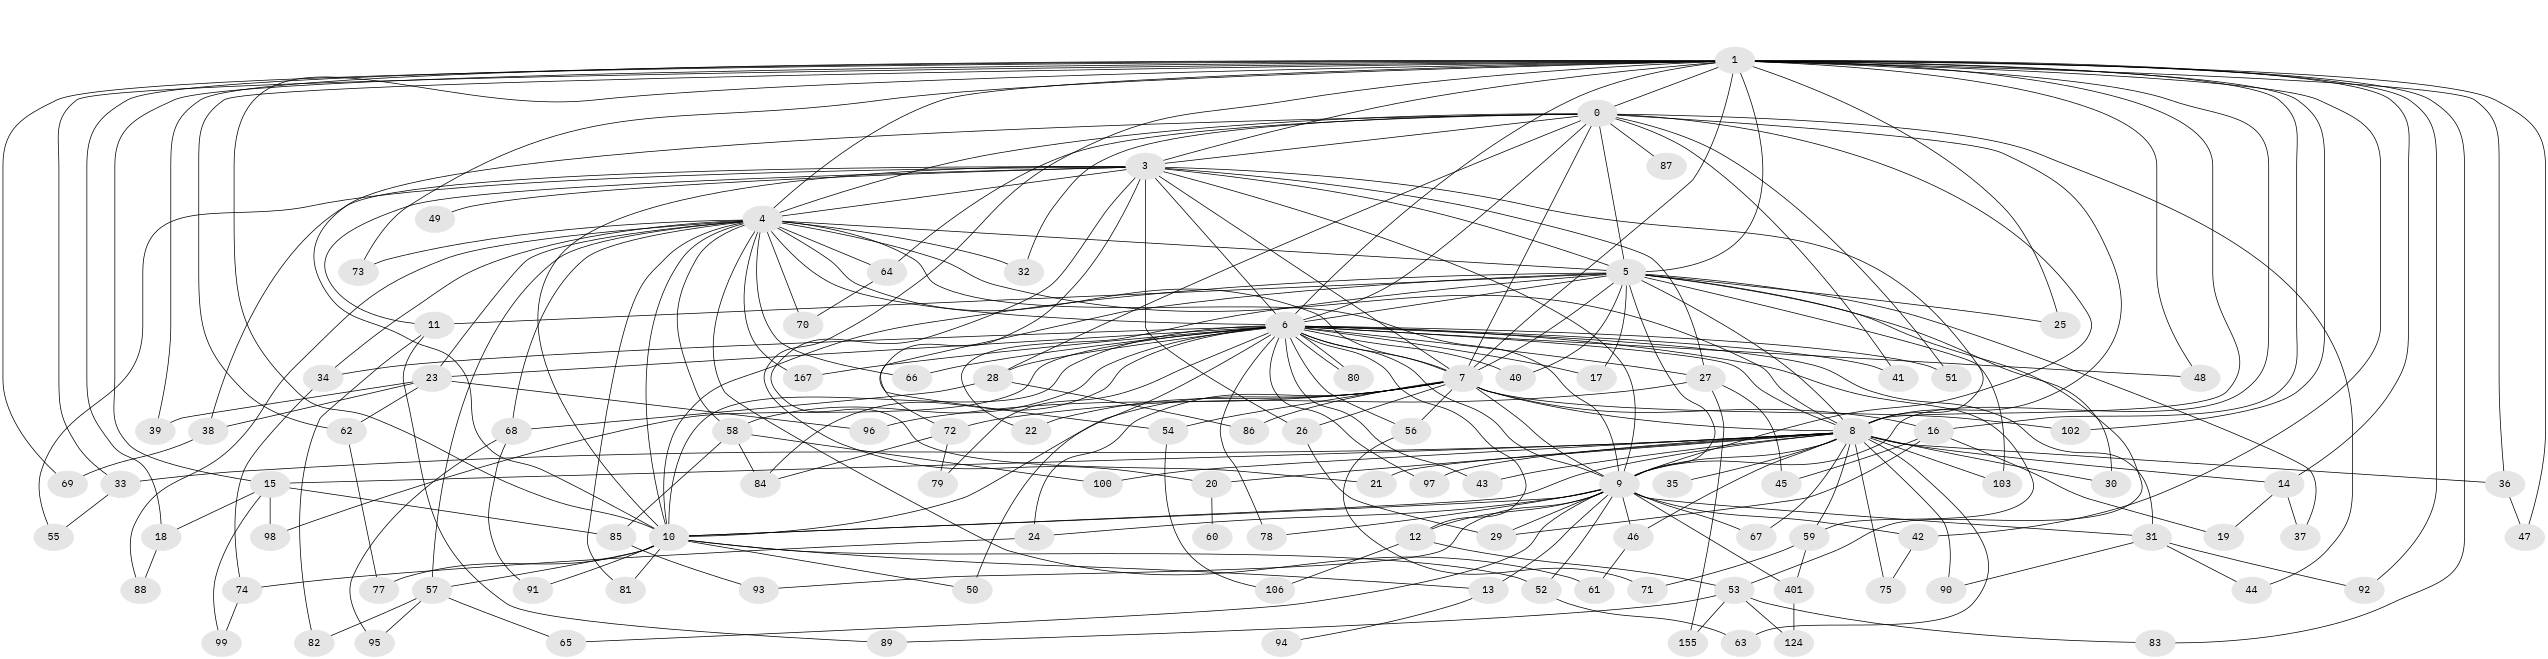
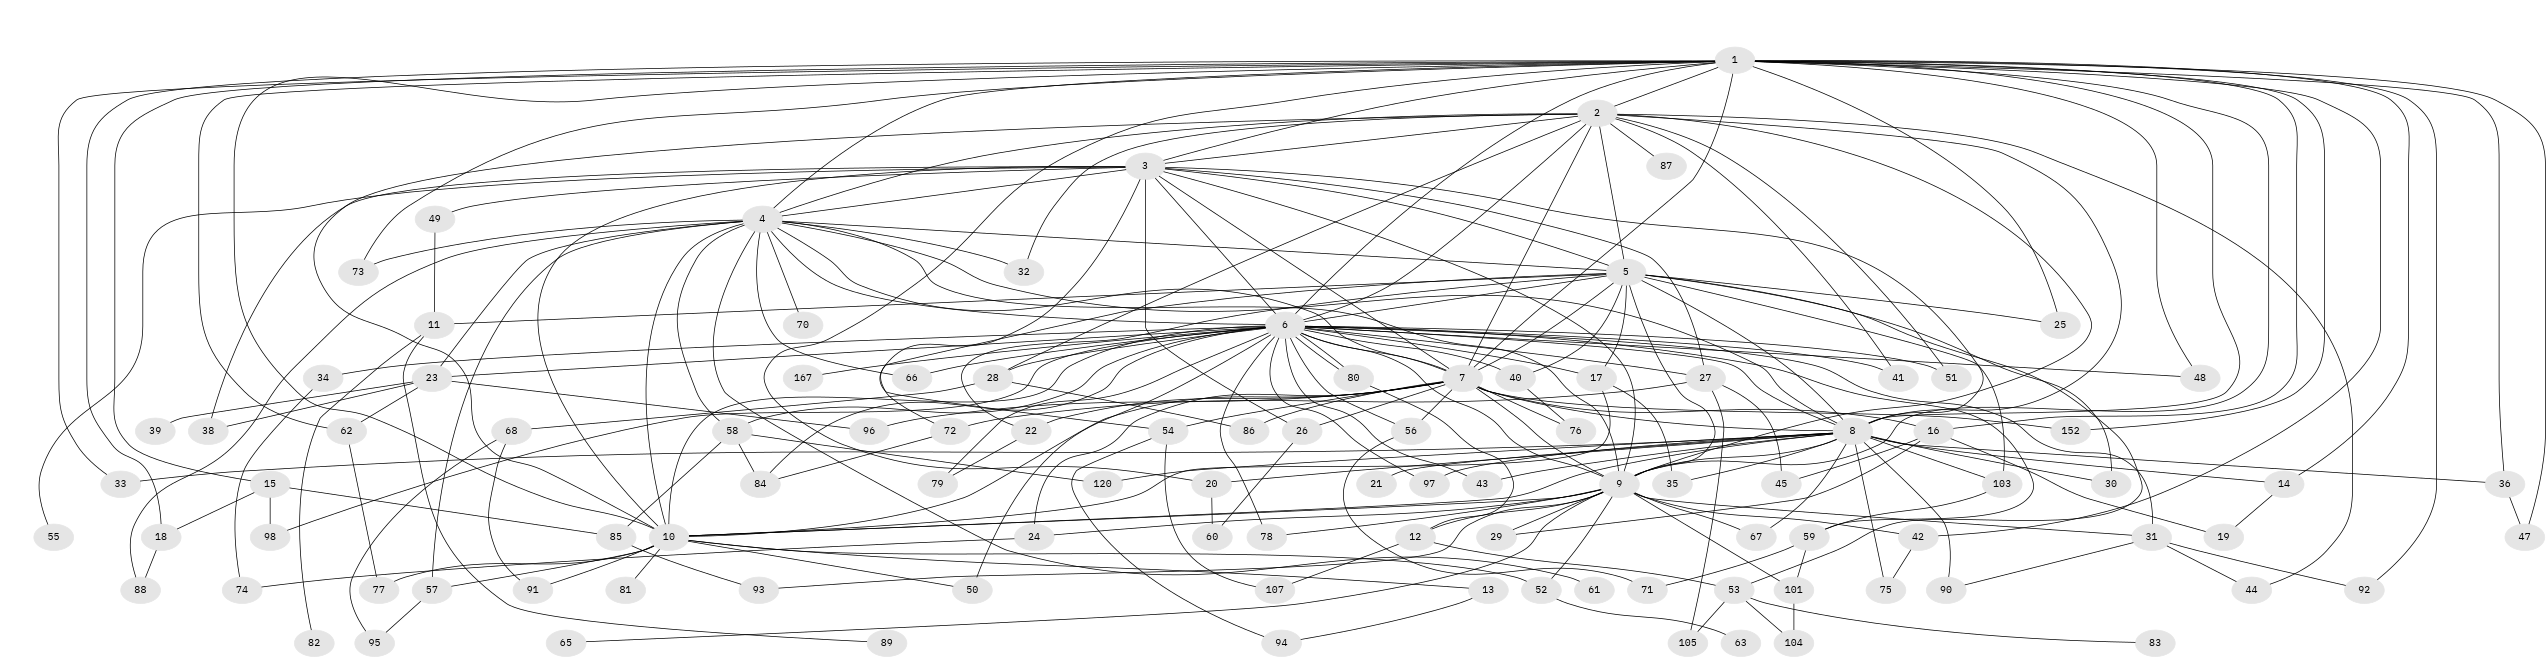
(792, 66) -> none
(1597, 113) -> (1597, 113)
(2462, 137) -> none
(608, 186) -> (435, 272)
(1759, 201) -> none
(523, 253) -> none
(580, 264) -> none
(887, 272) -> none
(744, 305) -> none
(973, 316) -> (1151, 488)
(614, 374) -> none
(893, 417) -> none
(1471, 424) -> (1507, 468)
none -> (1660, 426)
none -> (1576, 431)
(2071, 431) -> (2071, 431)
(944, 457) -> (985, 458)
(1100, 461) -> none
(1839, 480) -> (1906, 511)
(68, 484) -> none
(1103, 484) -> (1103, 484)
(1361, 502) -> (1257, 484)
(87, 511) -> none
(1633, 537) -> none
(2300, 537) -> none
(1558, 541) -> none
none -> (1115, 548)
(1275, 590) -> (1275, 590)
(1794, 590) -> (1794, 590)
(1972, 604) -> none
(374, 617) -> none
(499, 618) -> none
(1312, 627) -> none
(222, 643) -> none
(1688, 643) -> (1688, 643)
(1794, 643) -> (1794, 643)
